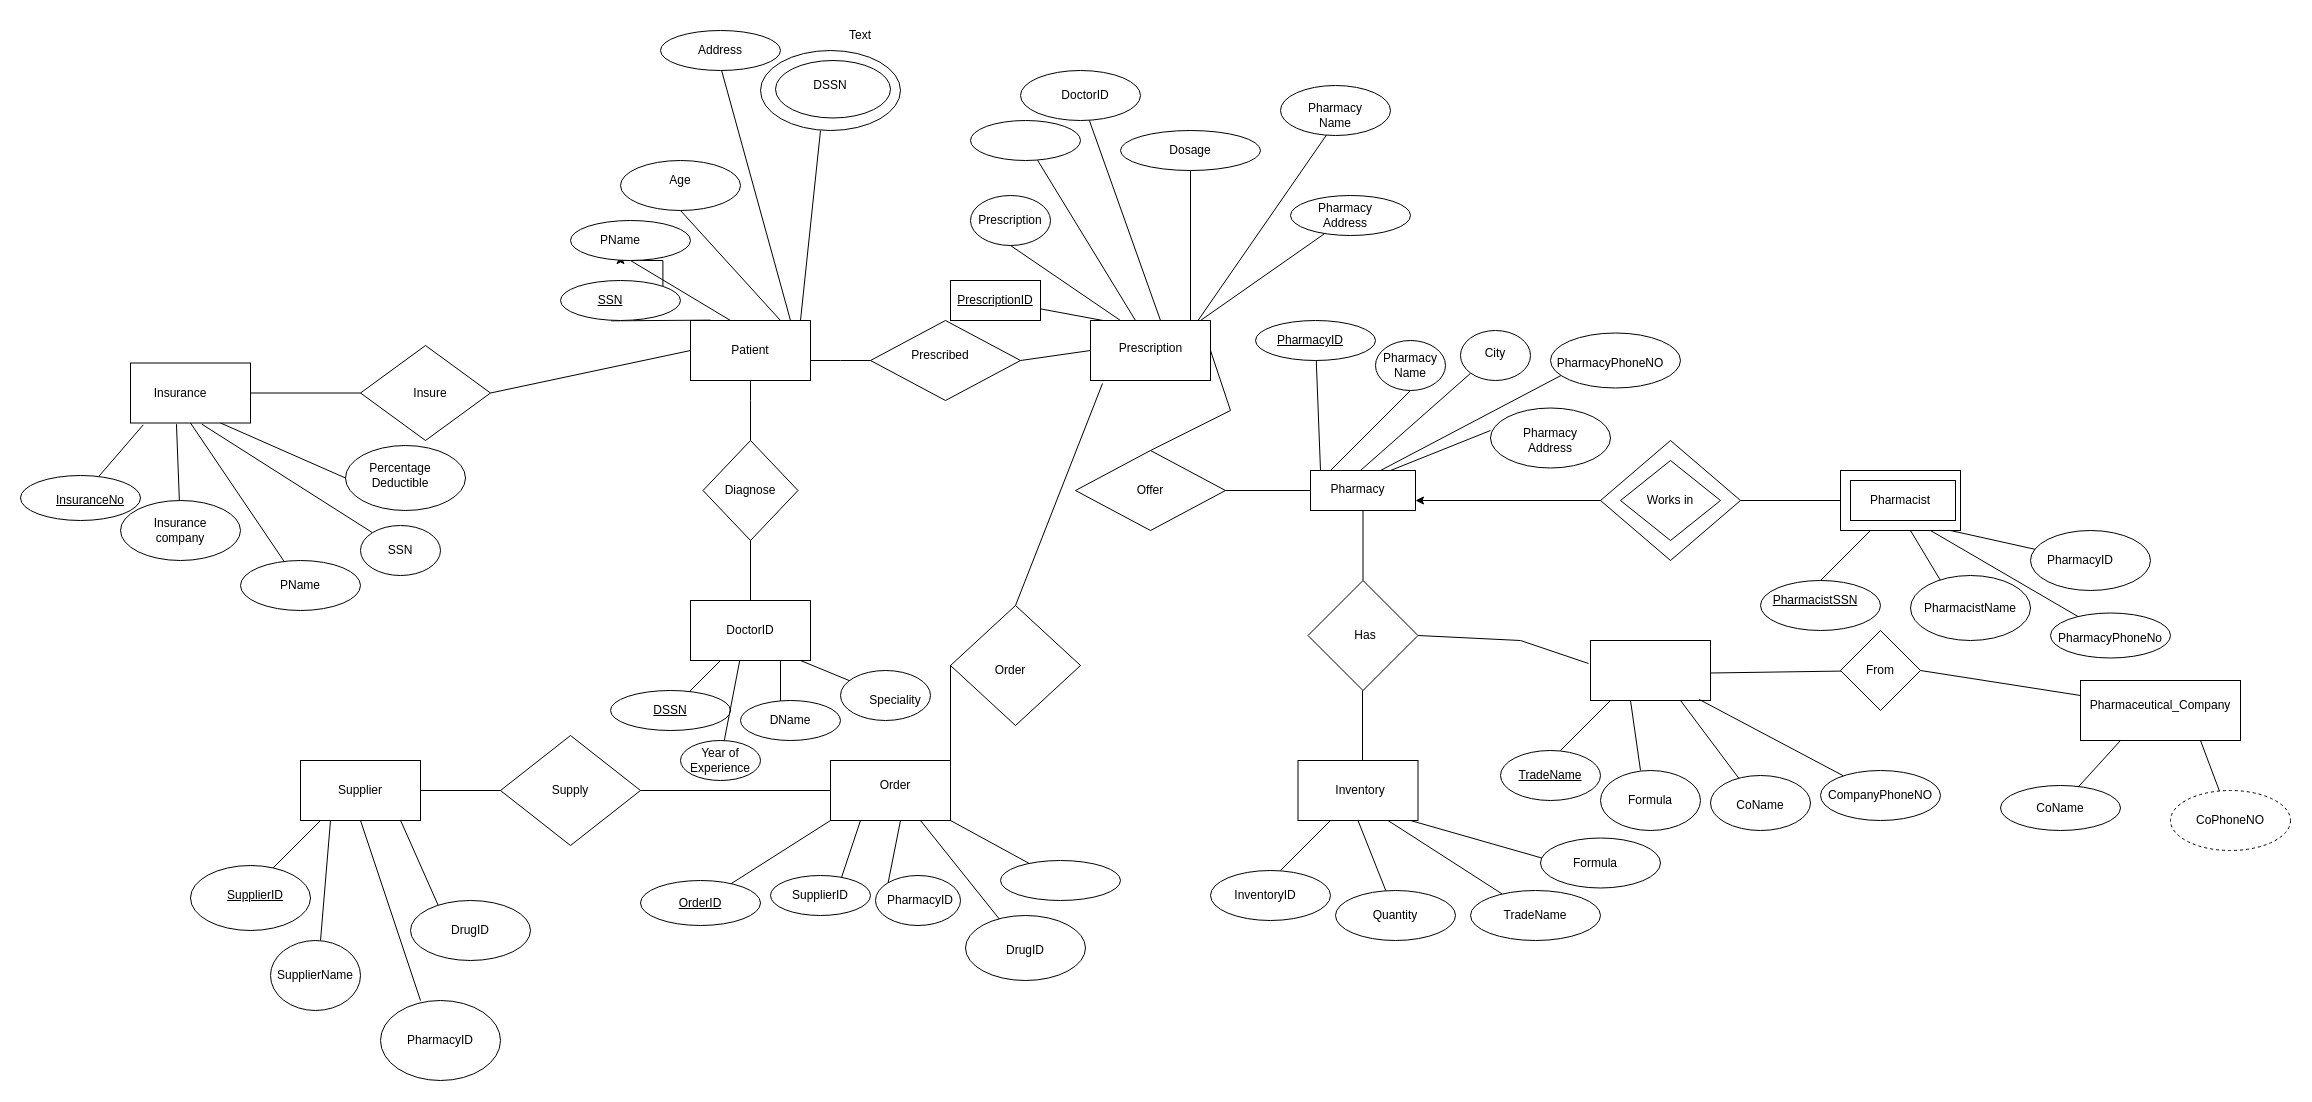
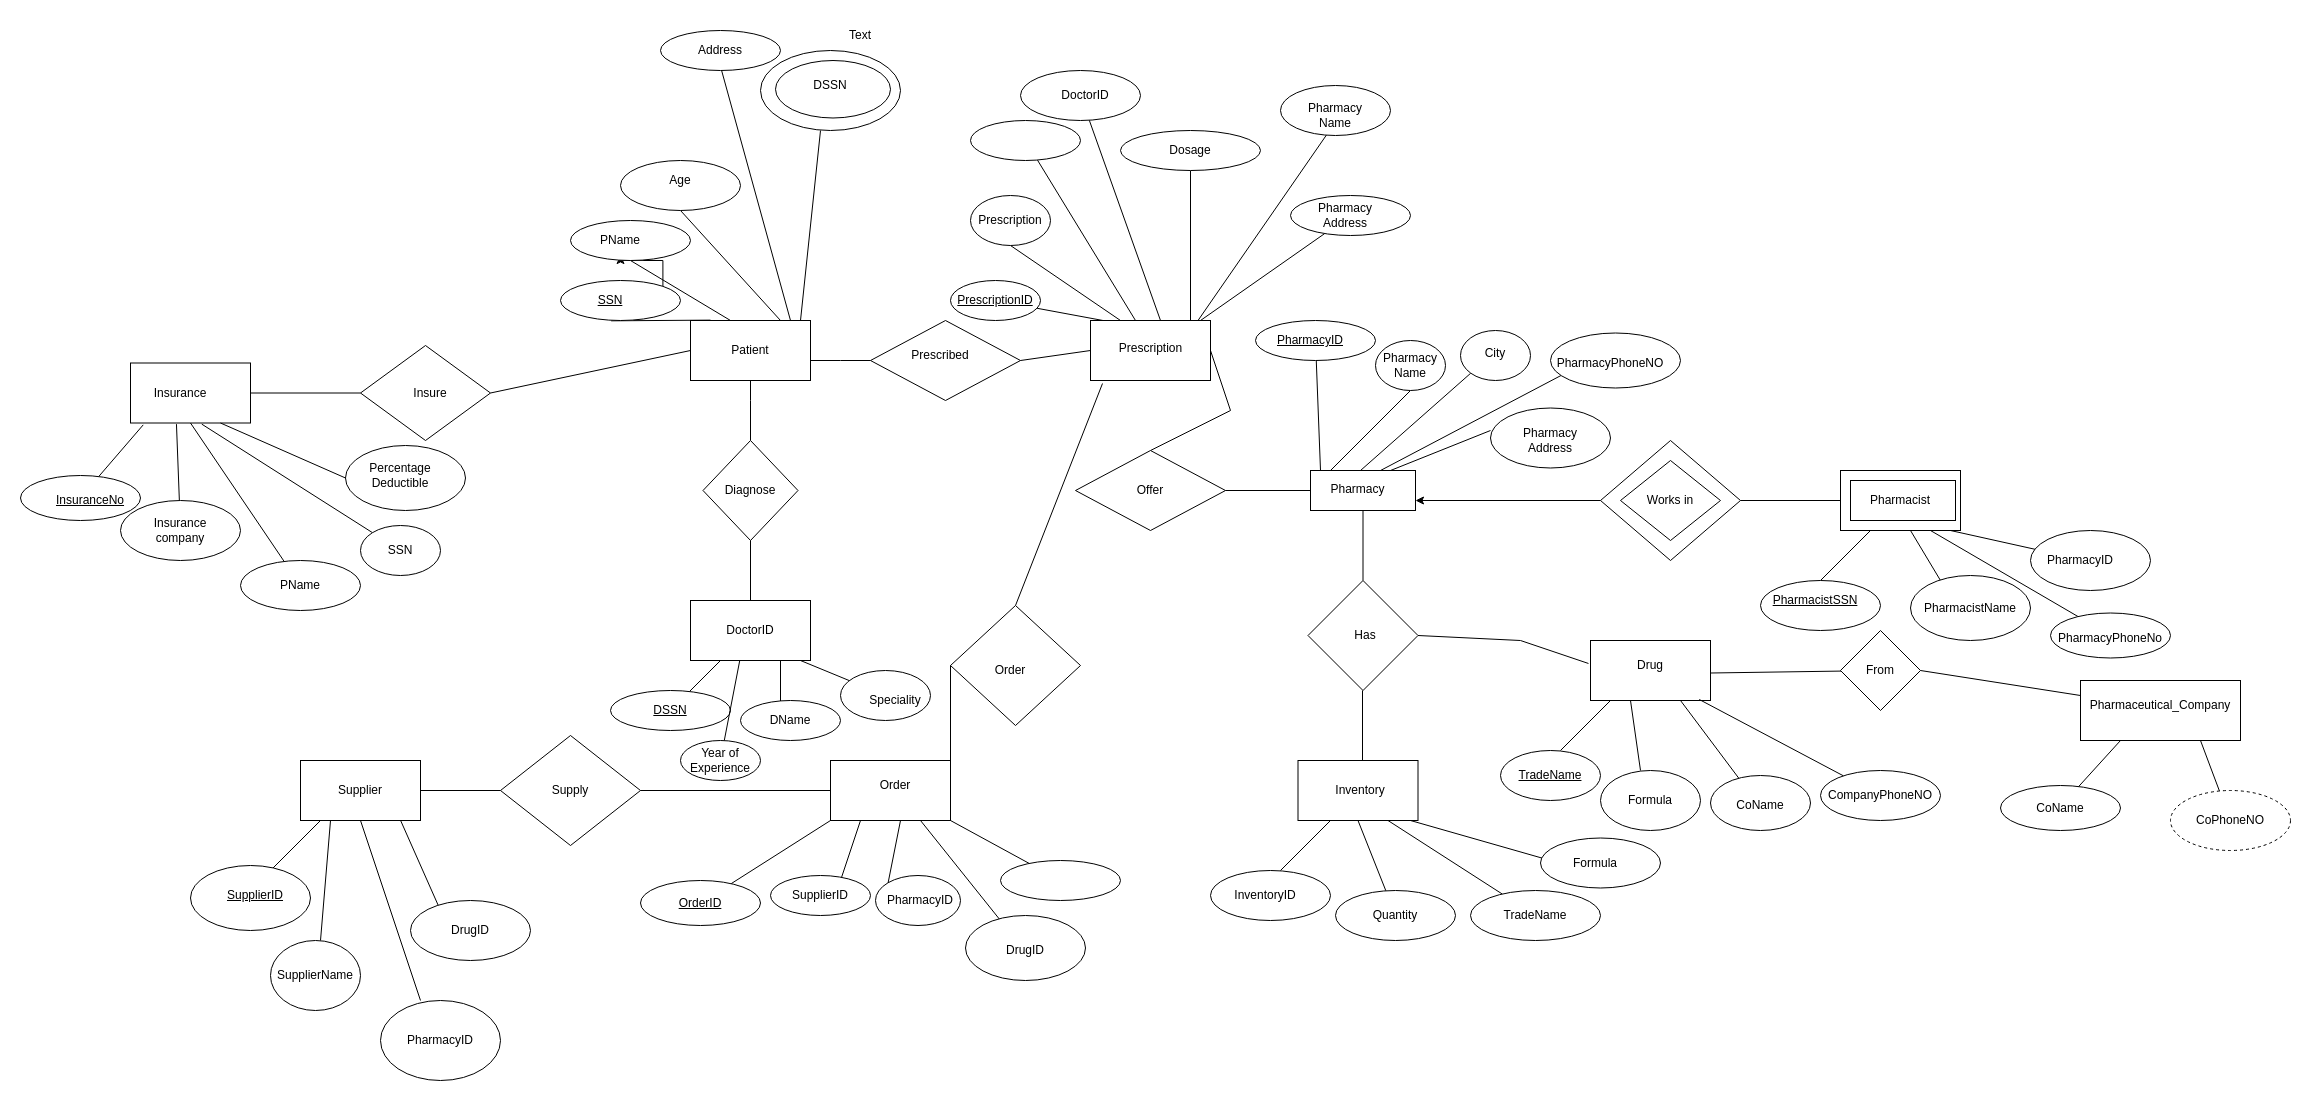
(996, 301) -> (996, 301)
none -> (1651, 666)
